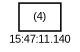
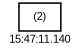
(40, 17) -> (40, 17)
